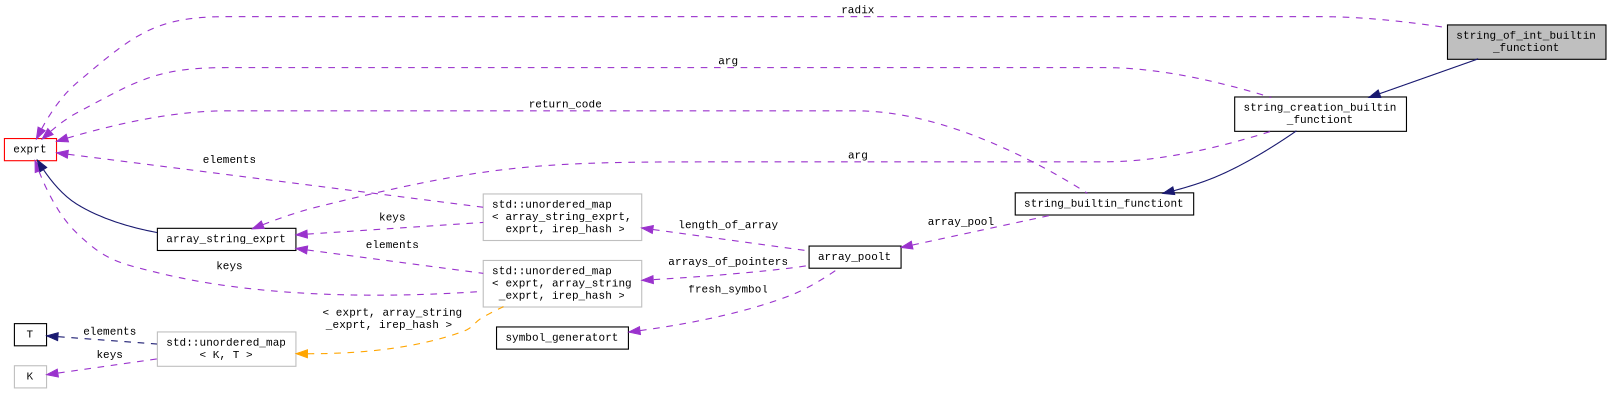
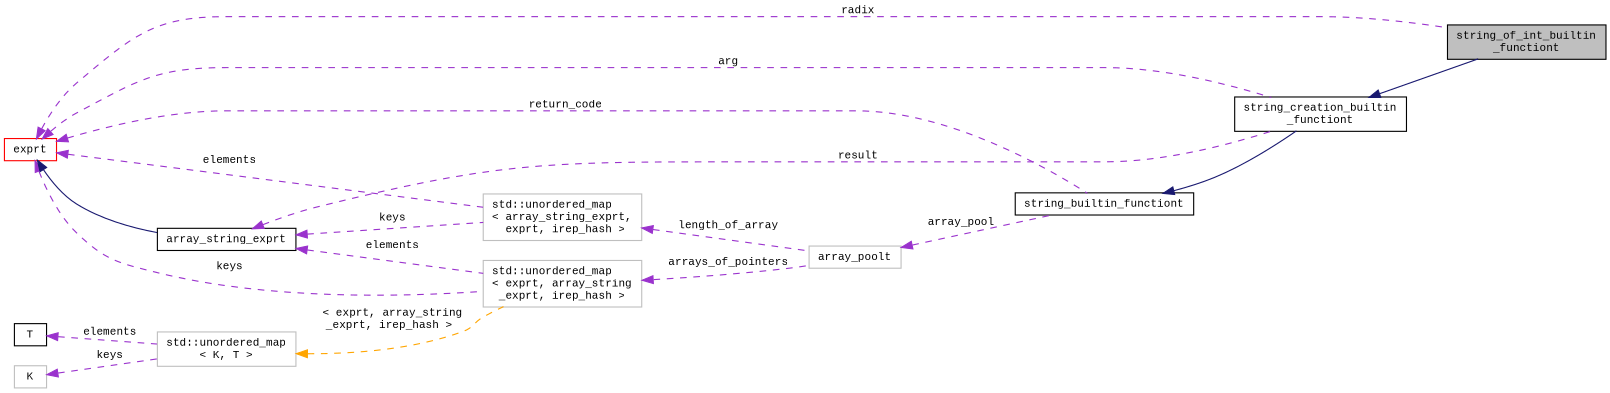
(855, 156) -> (855, 156)
(855, 257) -> (855, 257)
(562, 338) -> none
(108, 340) -> (108, 340)
